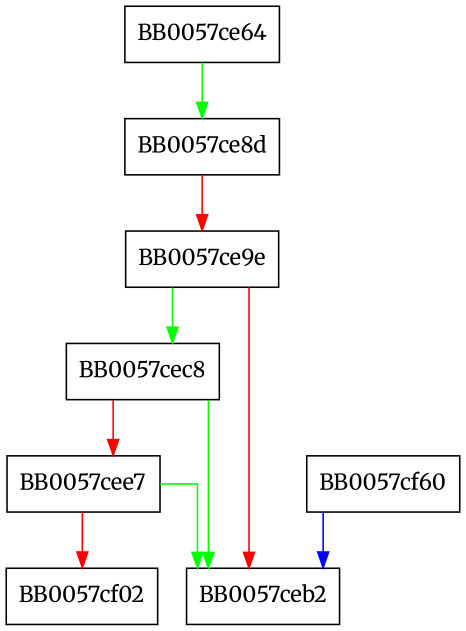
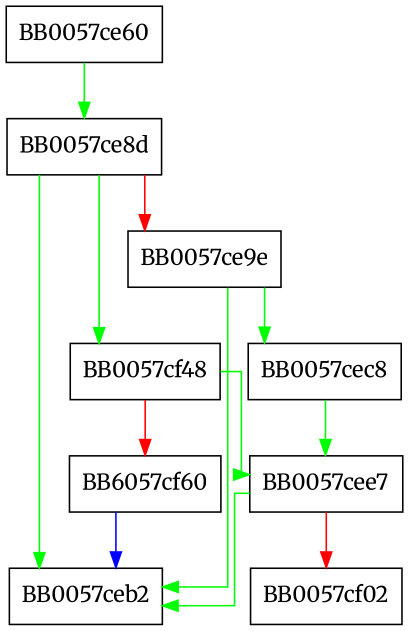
(202, 34) -> (84, 34)
none -> (145, 372)
(113, 420) -> (325, 420)
(249, 420) -> (228, 462)
(208, 476) -> (39, 364)
(383, 484) -> (145, 484)
